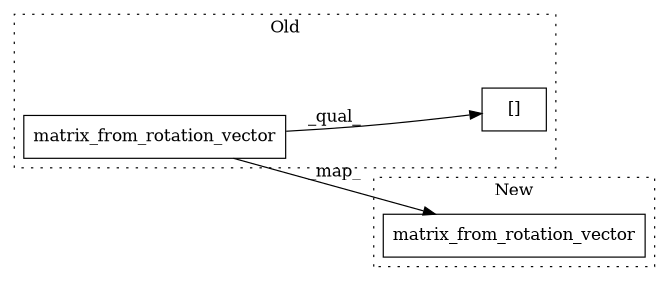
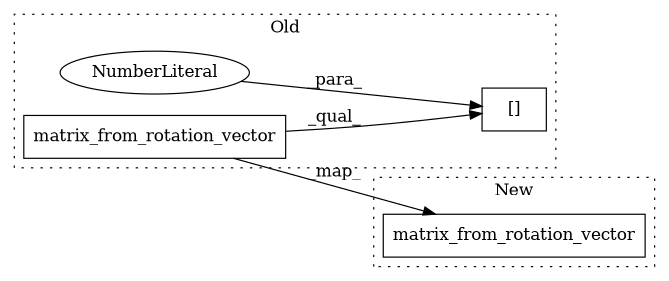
none -> (155, 73)
